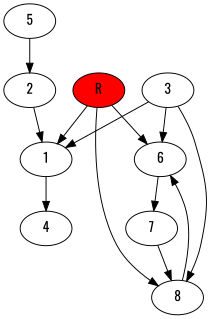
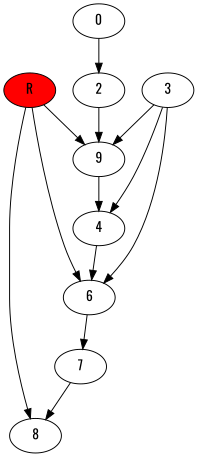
(30, 21) -> (99, 21)
(46, 159) -> (99, 159)
(206, 188) -> (143, 158)
(189, 231) -> (95, 258)
